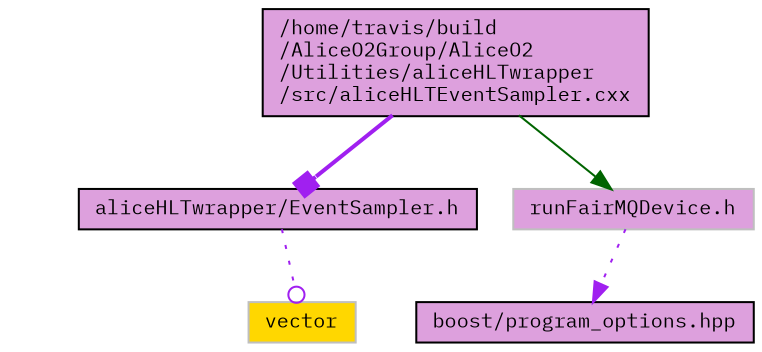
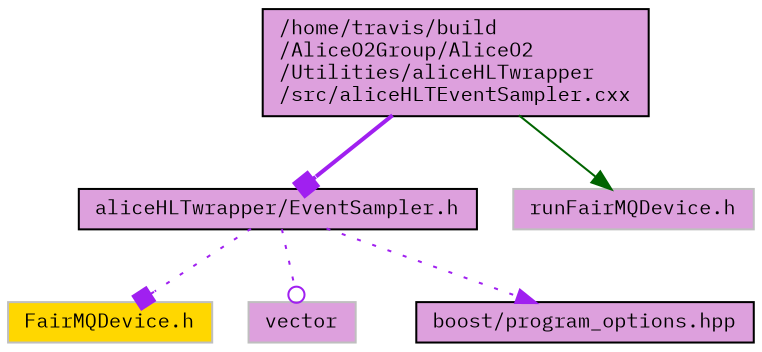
(613, 256) -> (422, 262)
none -> (110, 322)
(302, 322) -> (302, 322)
